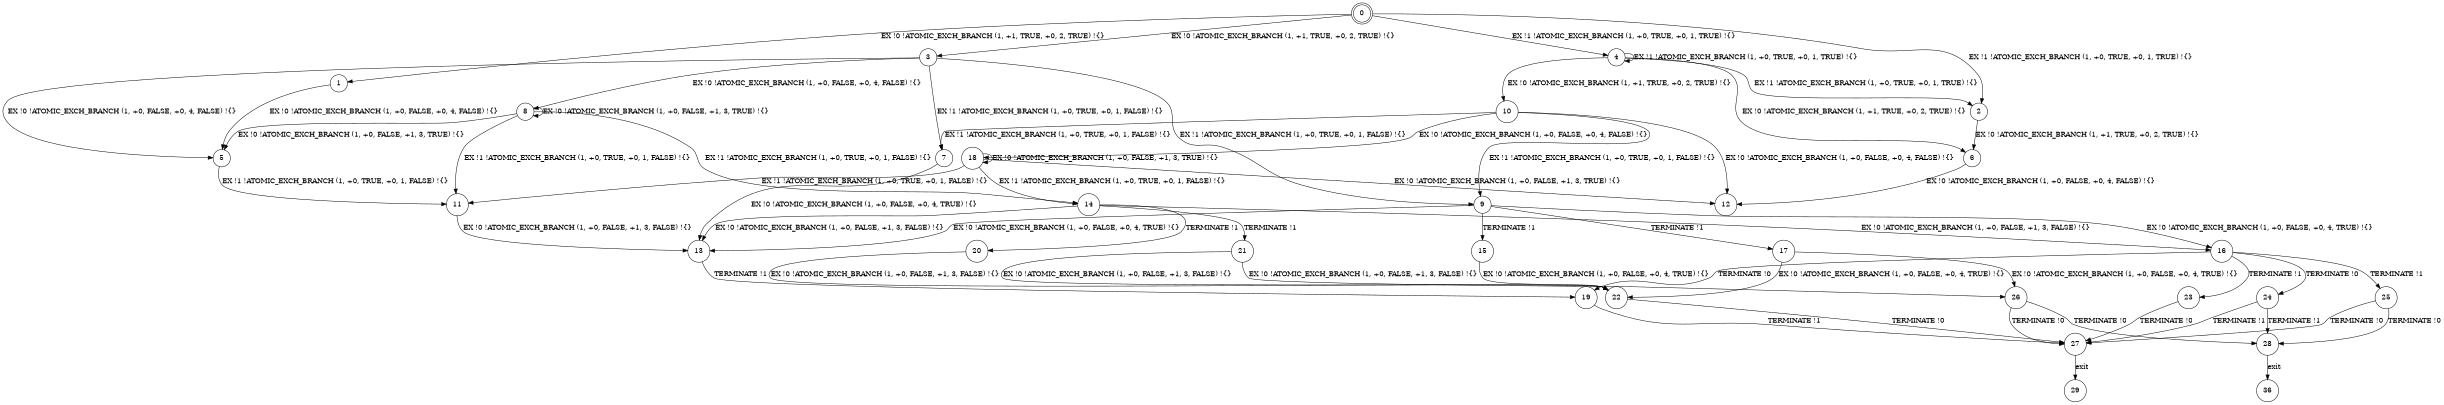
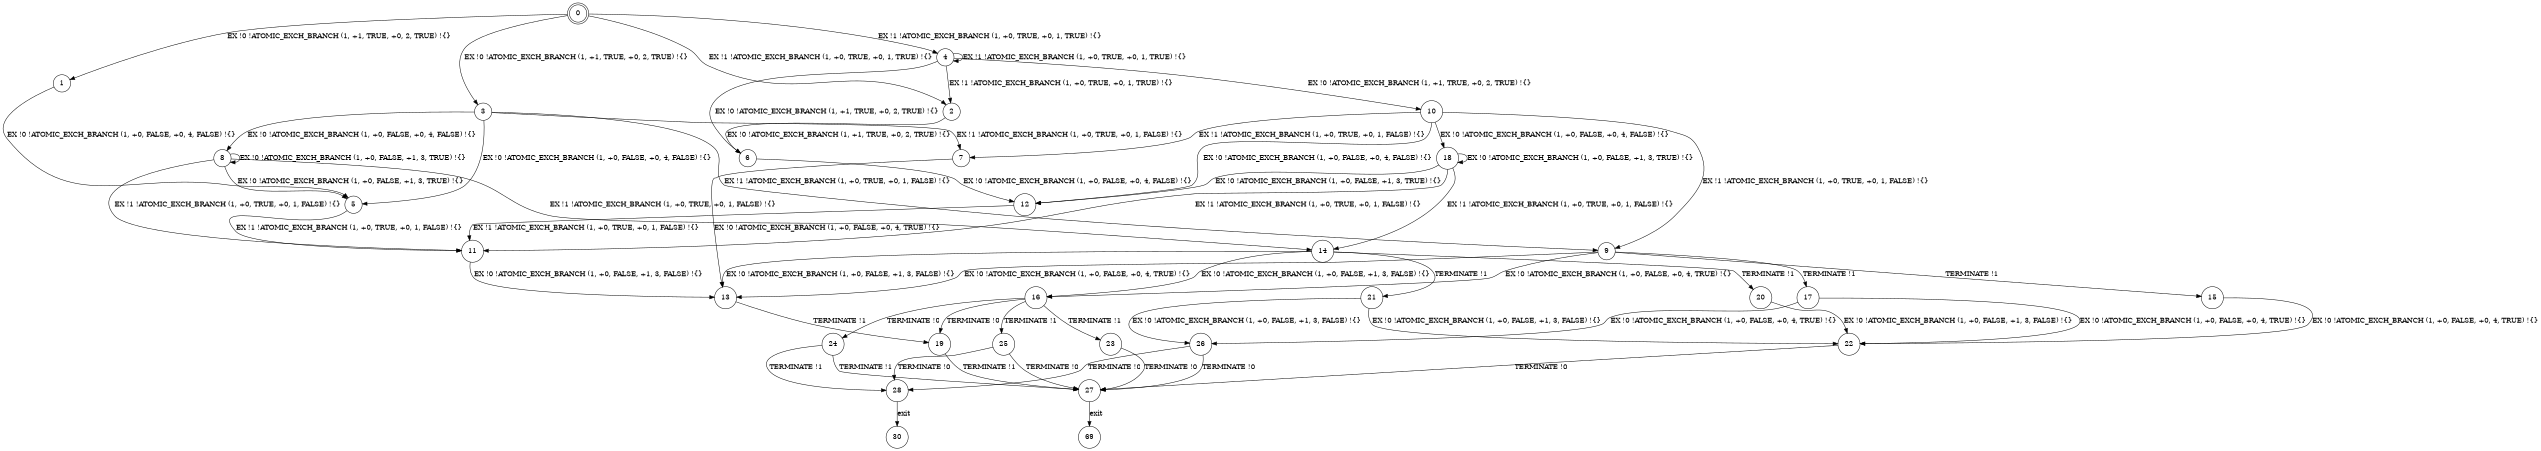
none -> (737, 215)
(2075, 391) -> (1089, 437)
(2268, 391) -> (897, 437)
